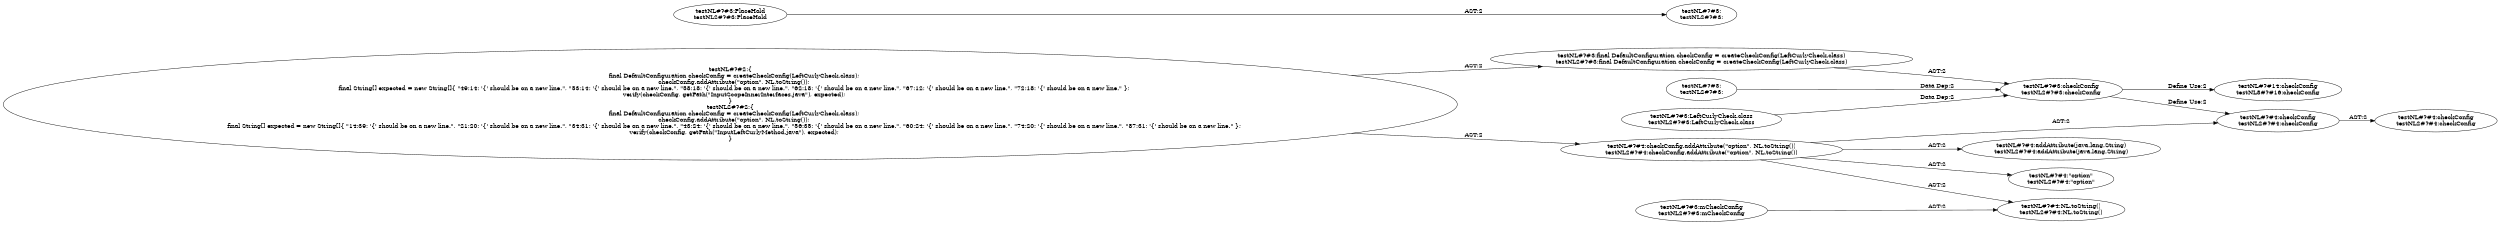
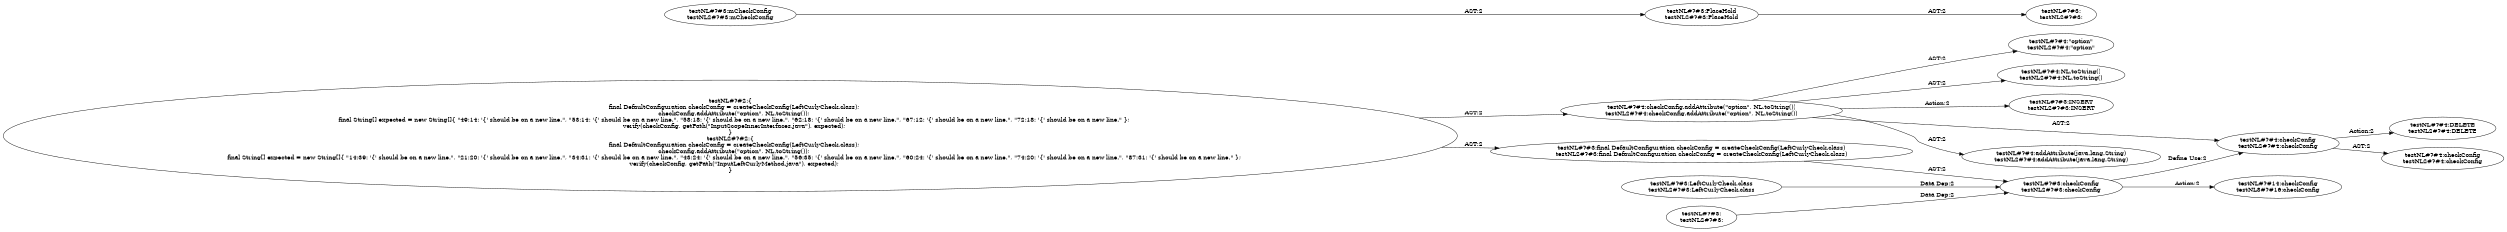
(2187, 87) -> (2187, 184)
none -> (2061, 105)
none -> (2443, 128)
(1880, 210) -> (1218, 15)
